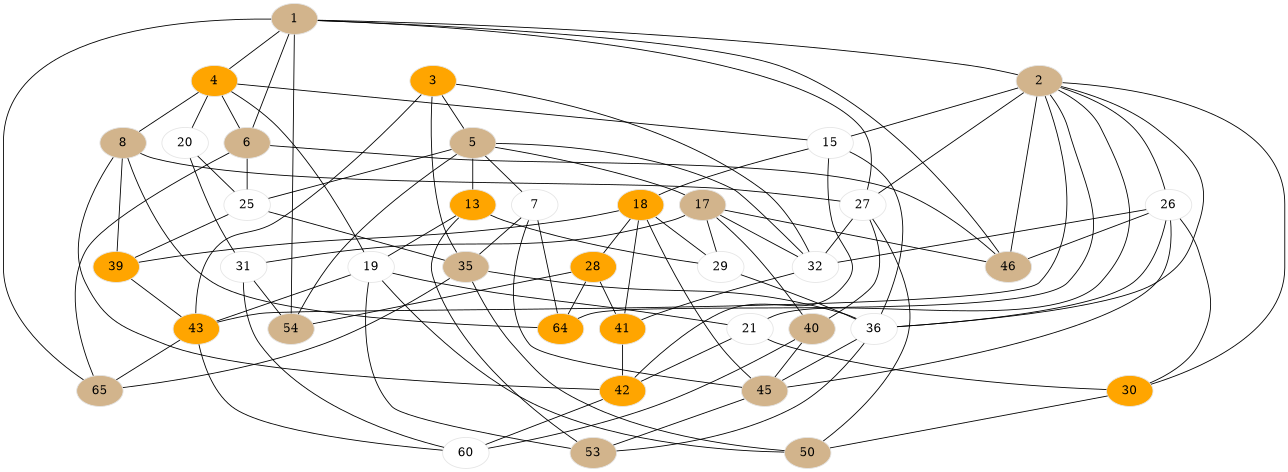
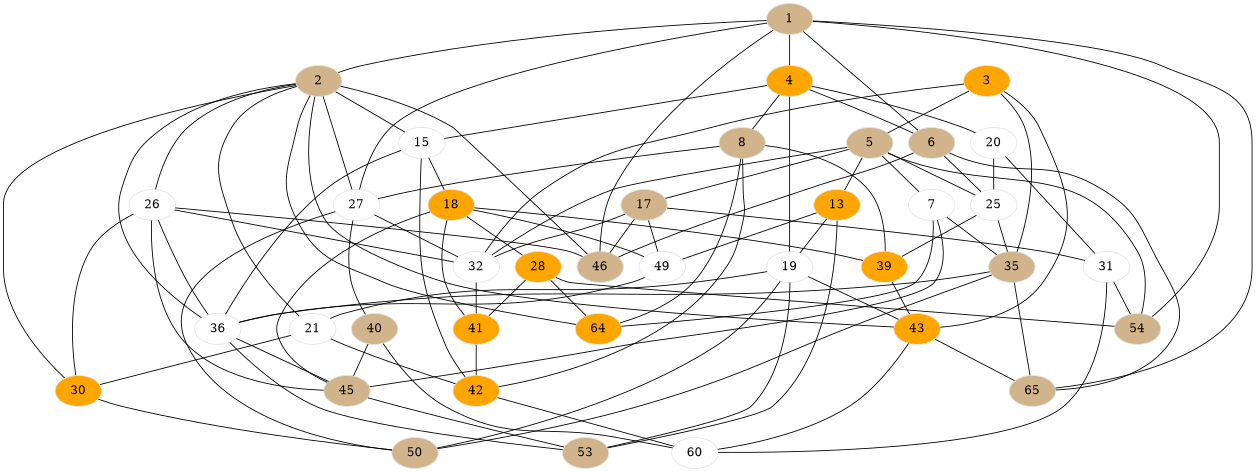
(762, 263) -> none
(721, 267) -> (662, 267)
